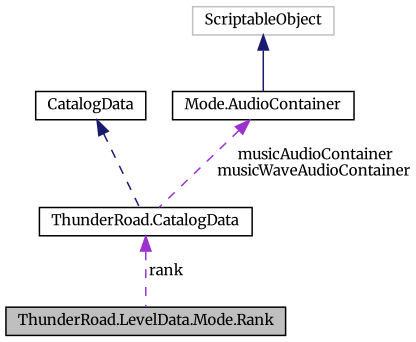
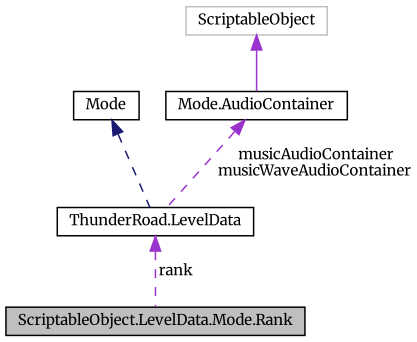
(263, 71) -> (257, 71)
(91, 106) -> (106, 106)
(146, 222) -> (155, 222)
(146, 321) -> (155, 321)
